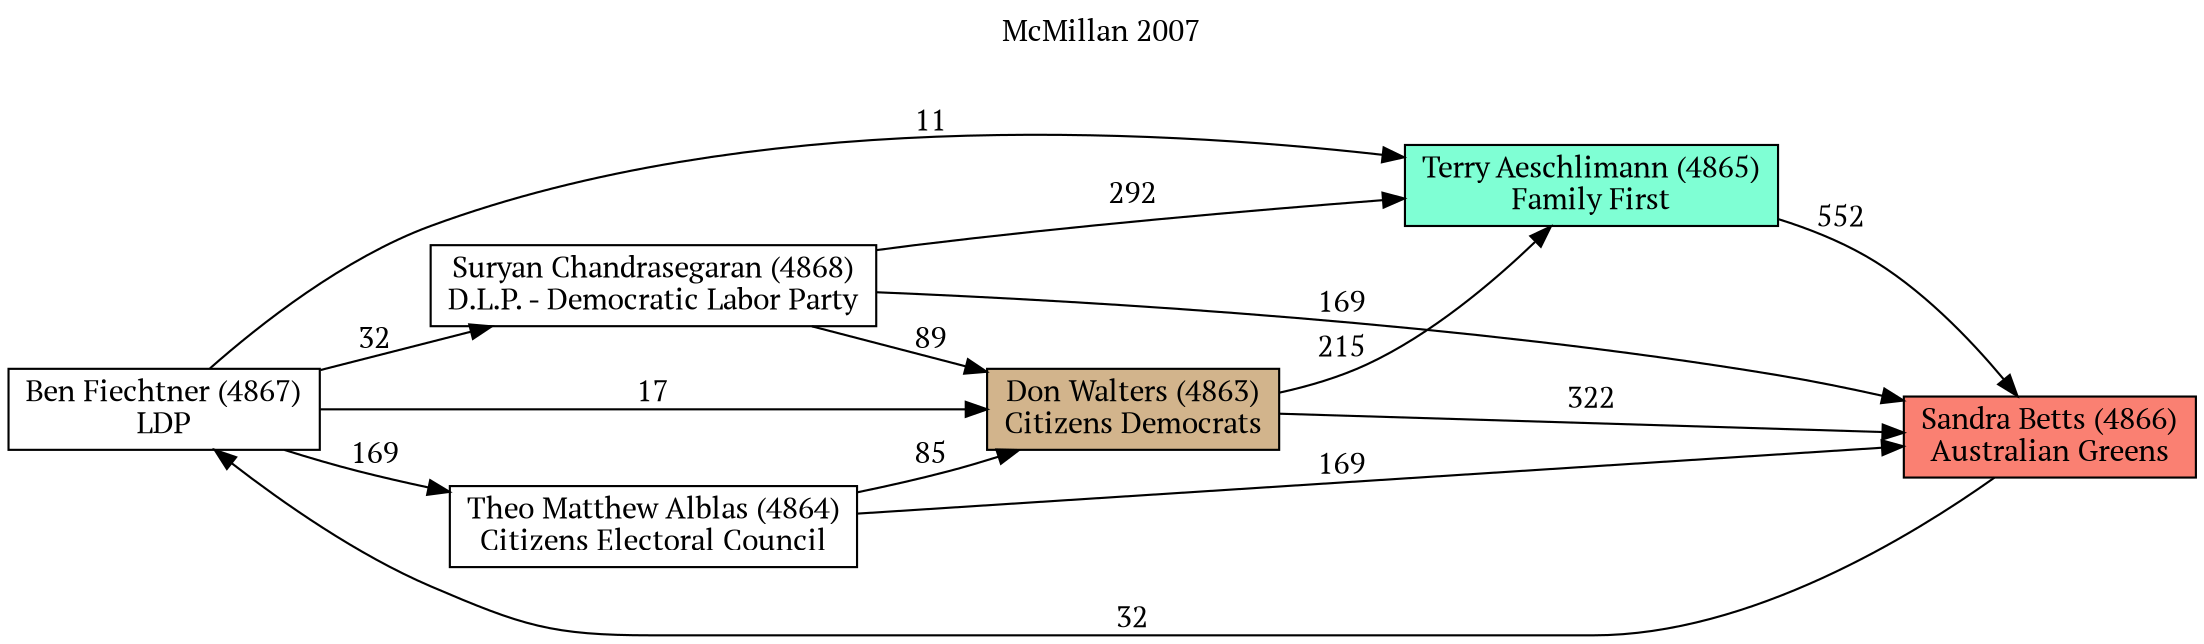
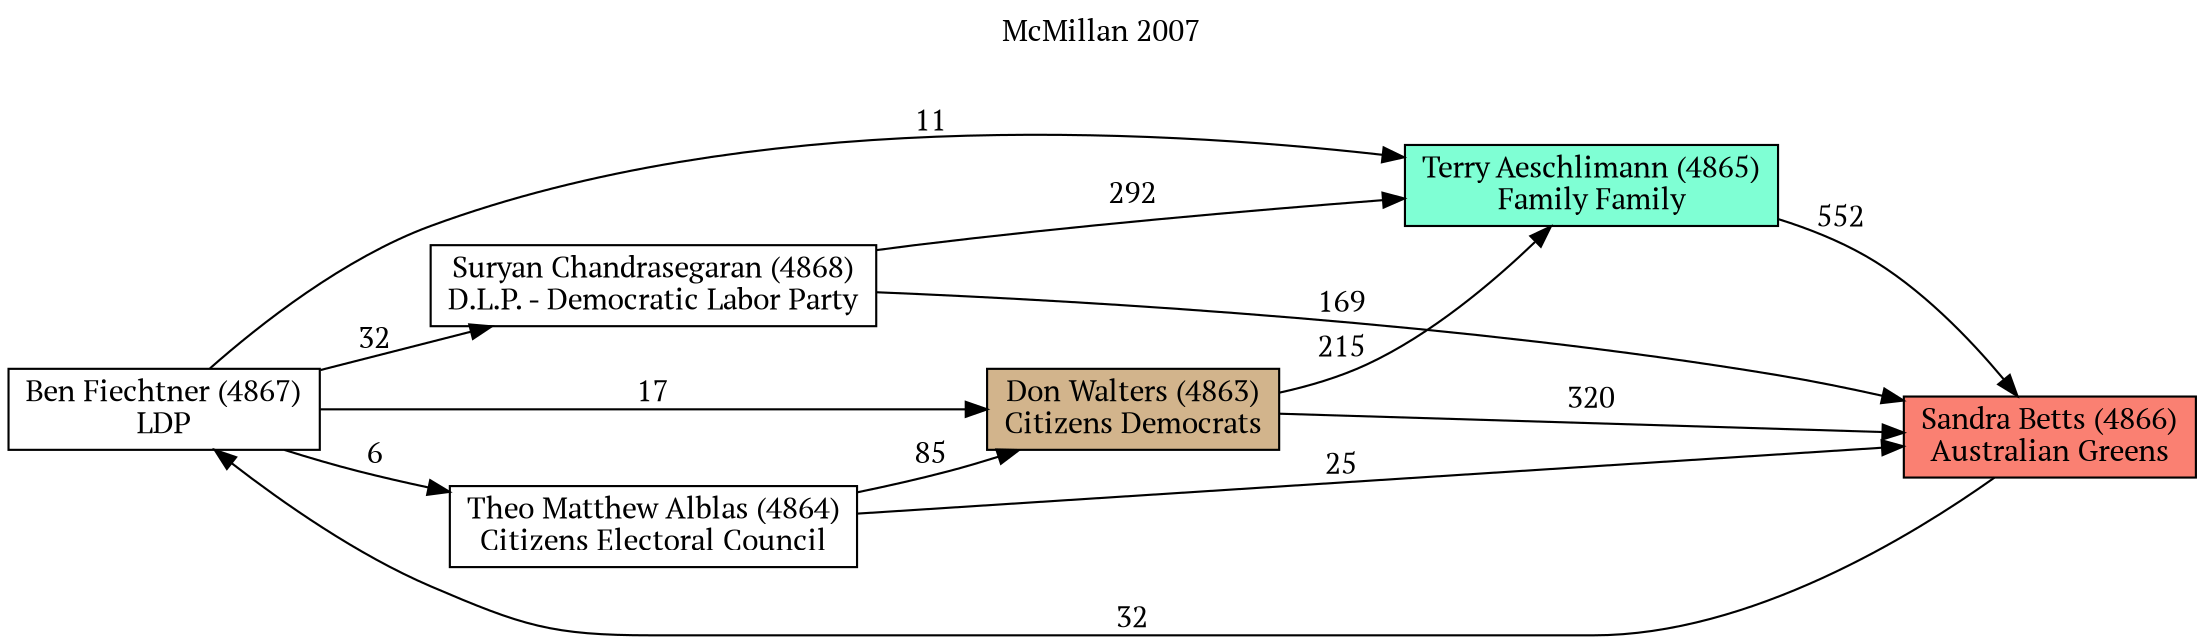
(1591, 185) -> (1591, 185)
(889, 346) -> none
(1591, 400) -> (1591, 400)
(375, 455) -> (375, 455)
(1342, 466) -> (1342, 466)
